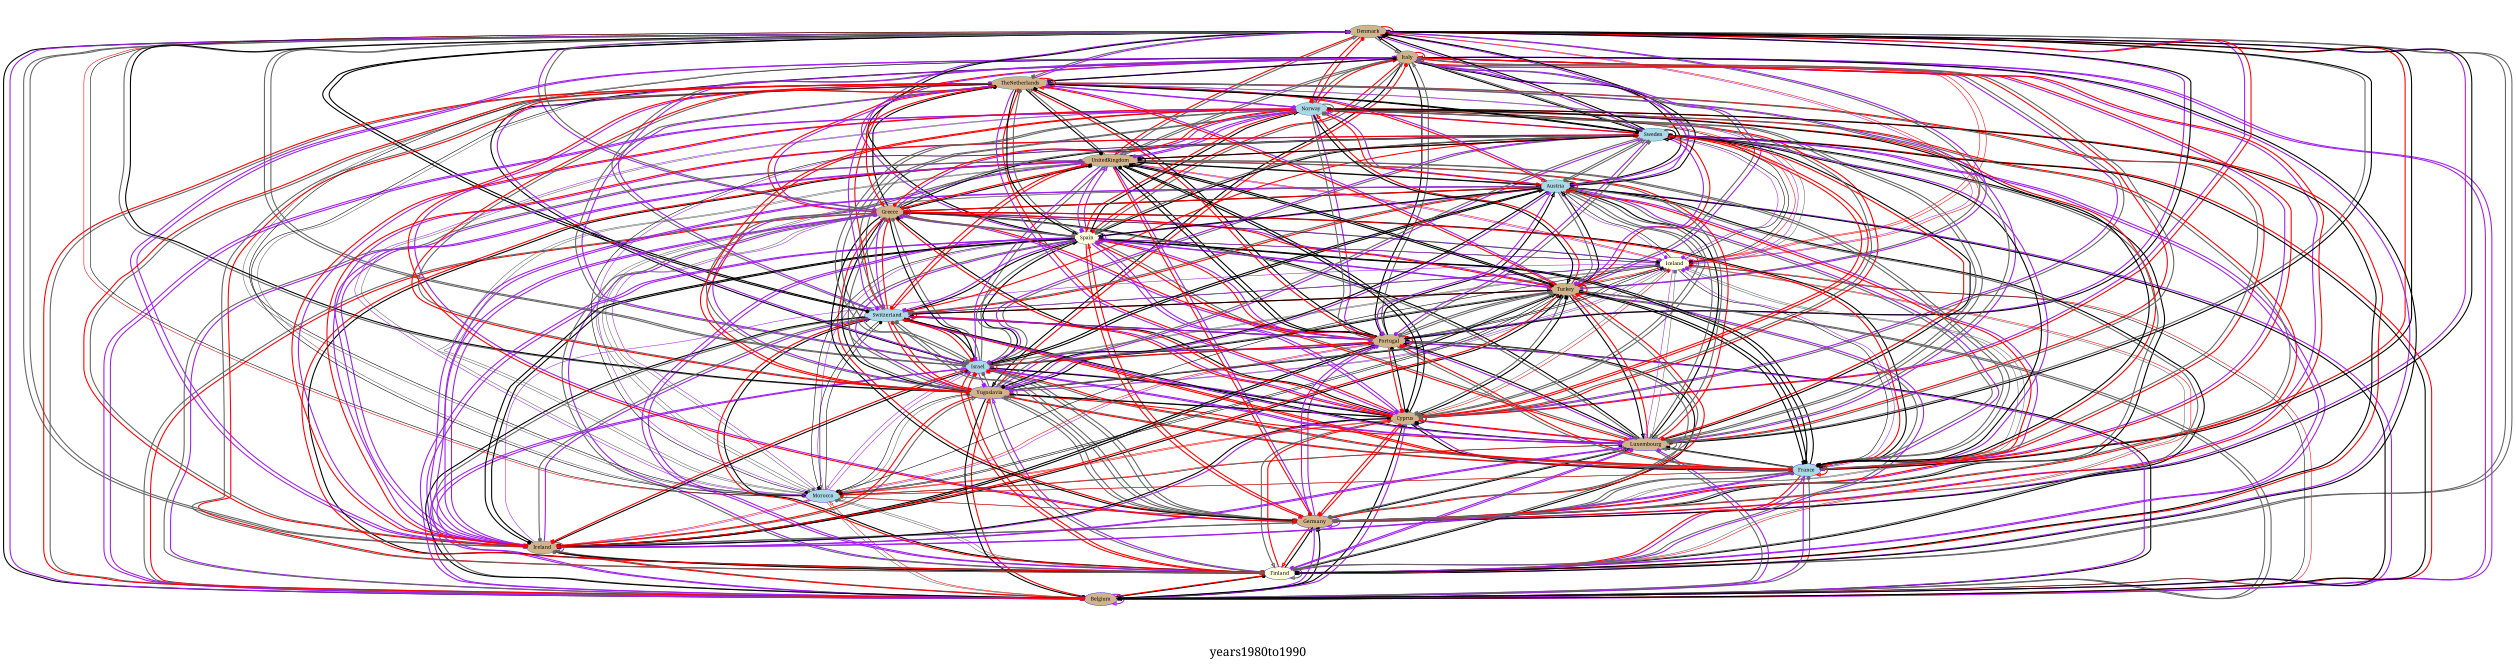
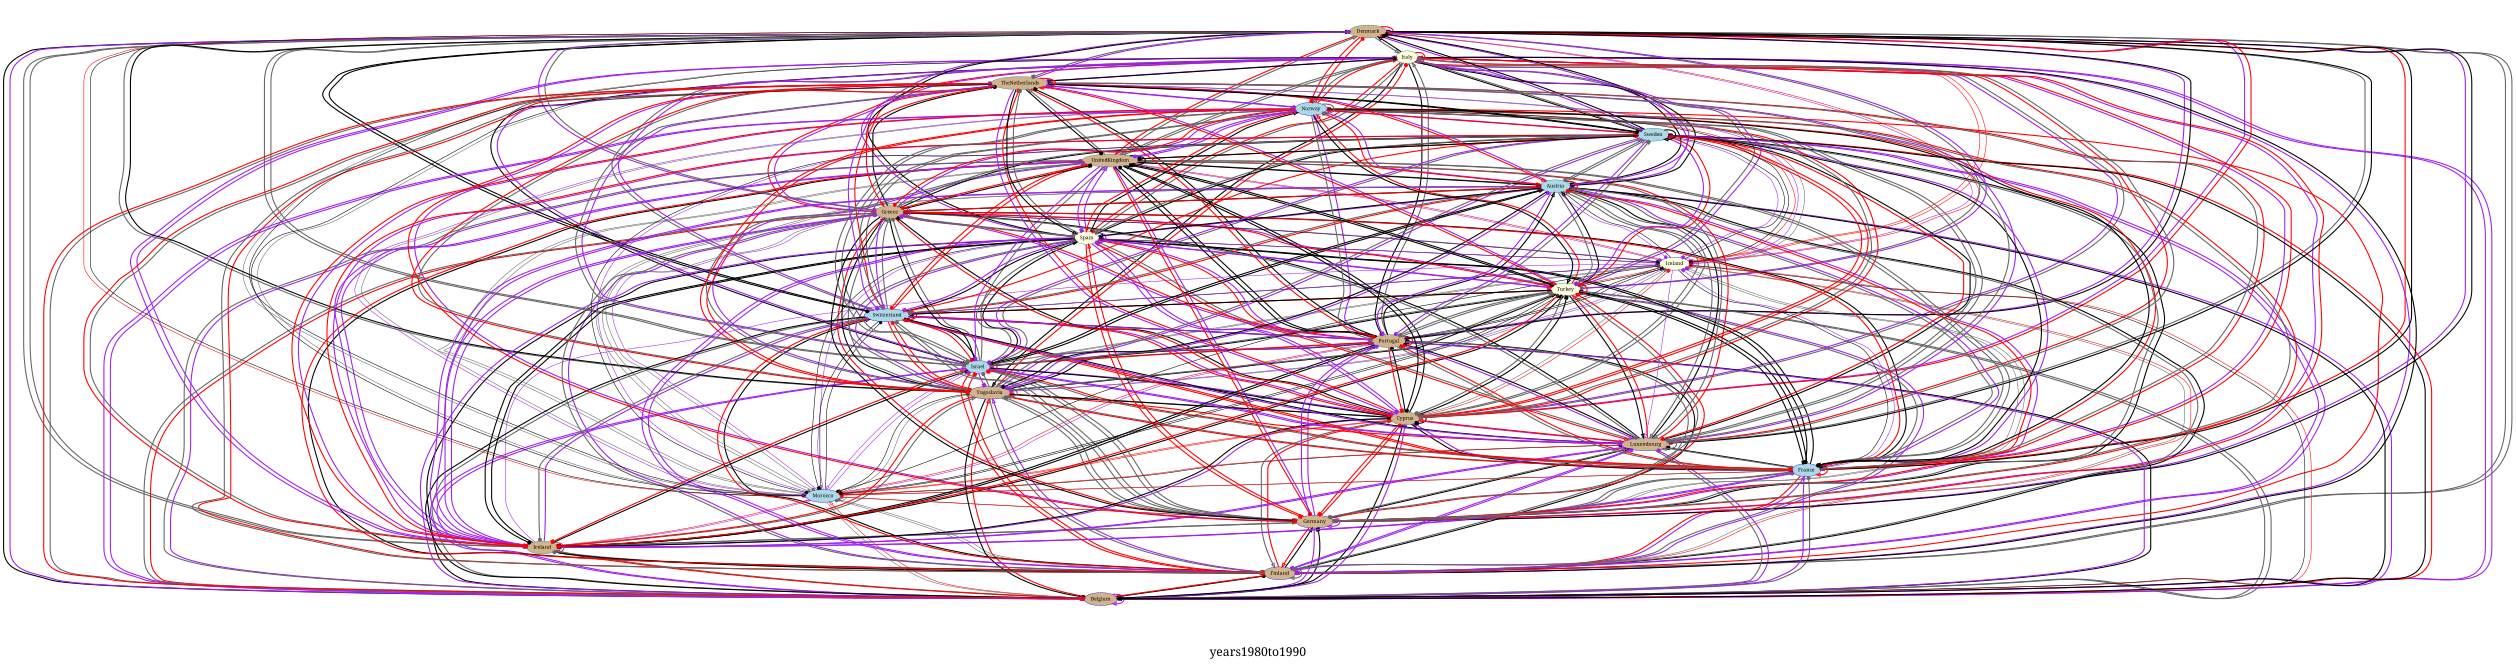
(1407, 57) -> (1407, 57)
(1311, 109) -> (1311, 109)
(883, 265) -> (883, 265)
(1566, 290) -> (1566, 290)
(887, 315) -> (887, 315)
(1667, 348) -> none
(2372, 349) -> none
(427, 480) -> (427, 480)
(1280, 573) -> (1280, 573)
